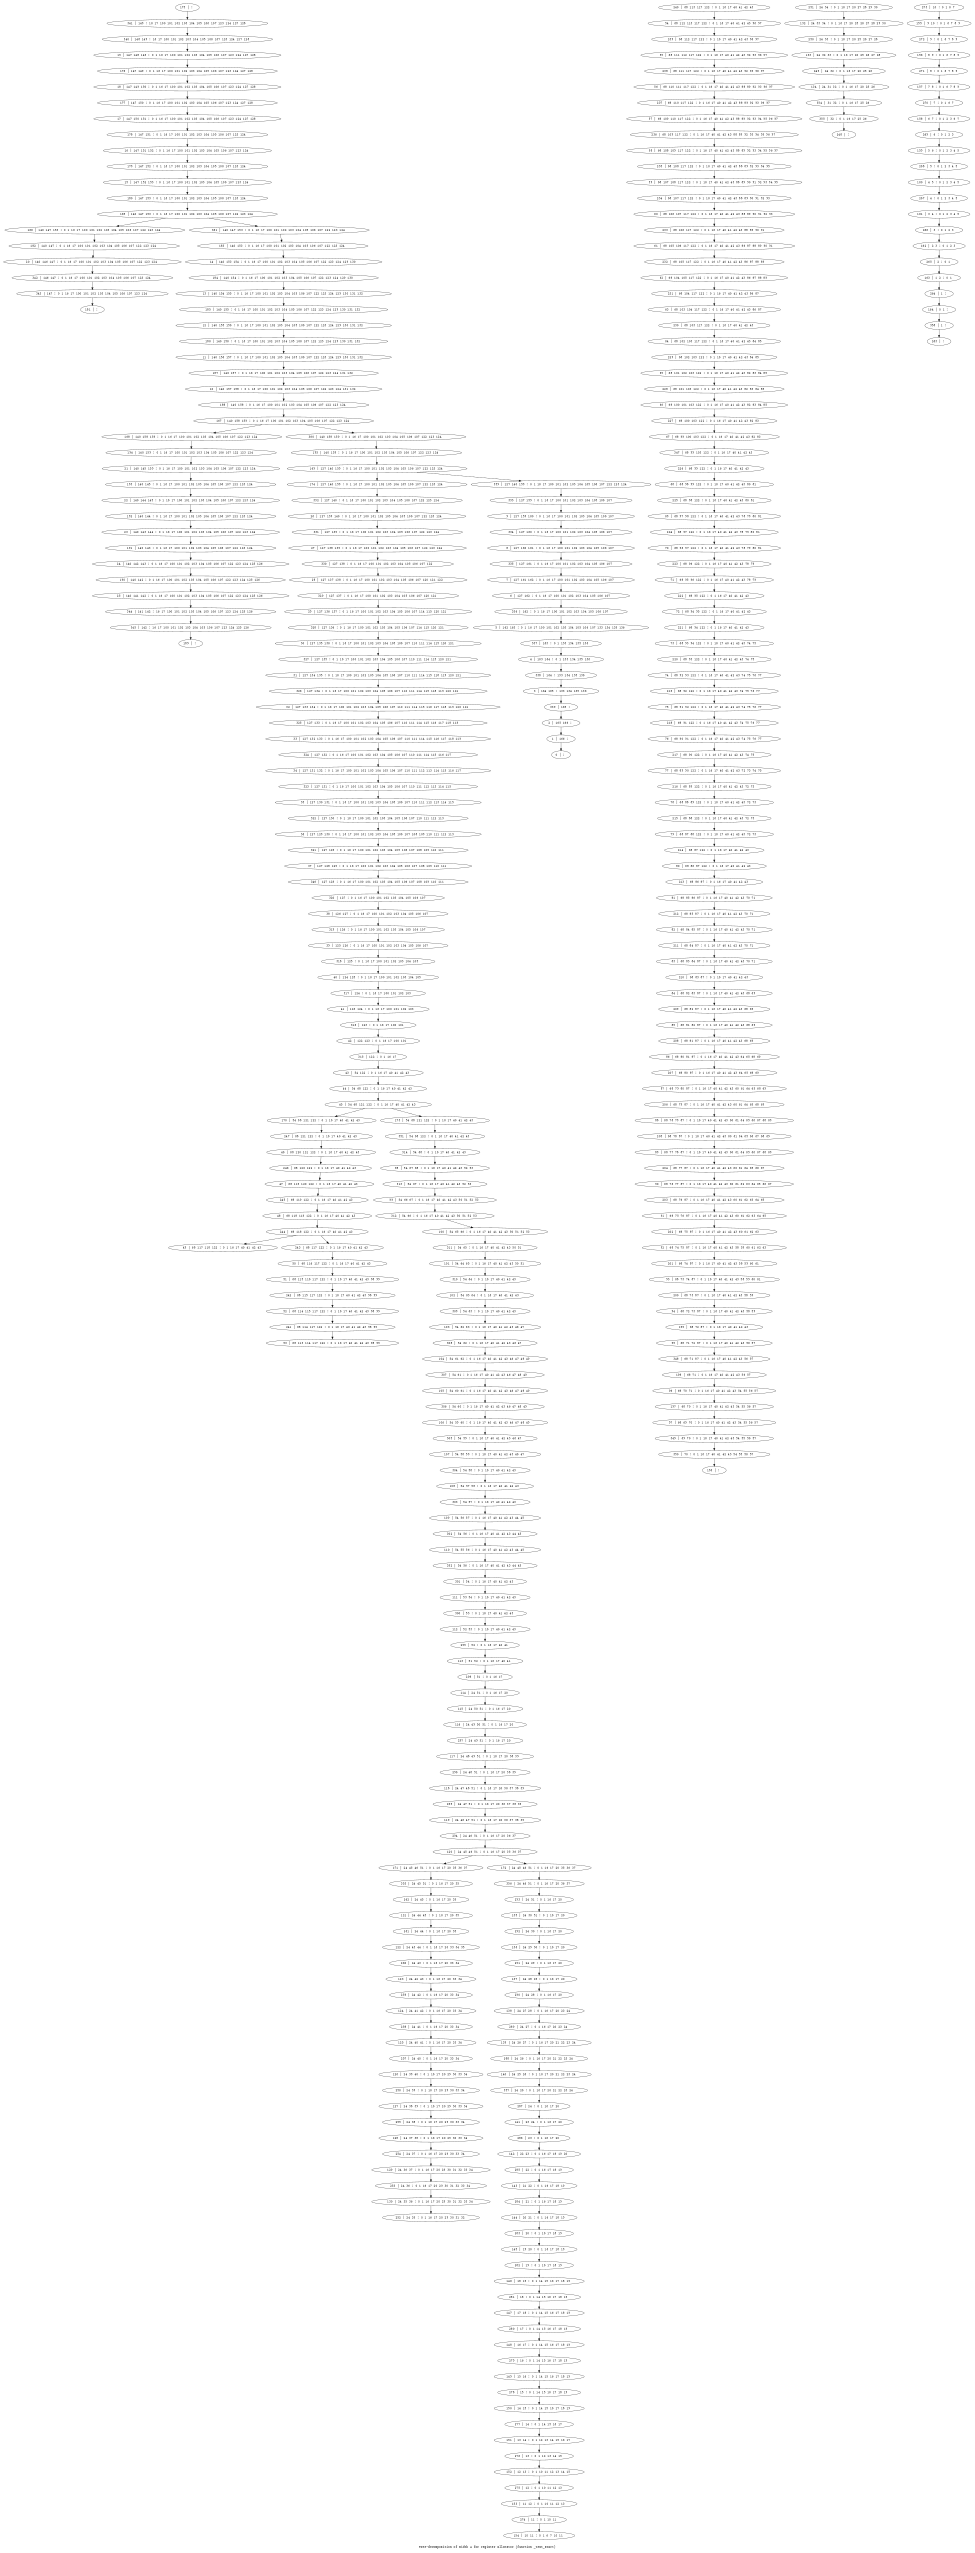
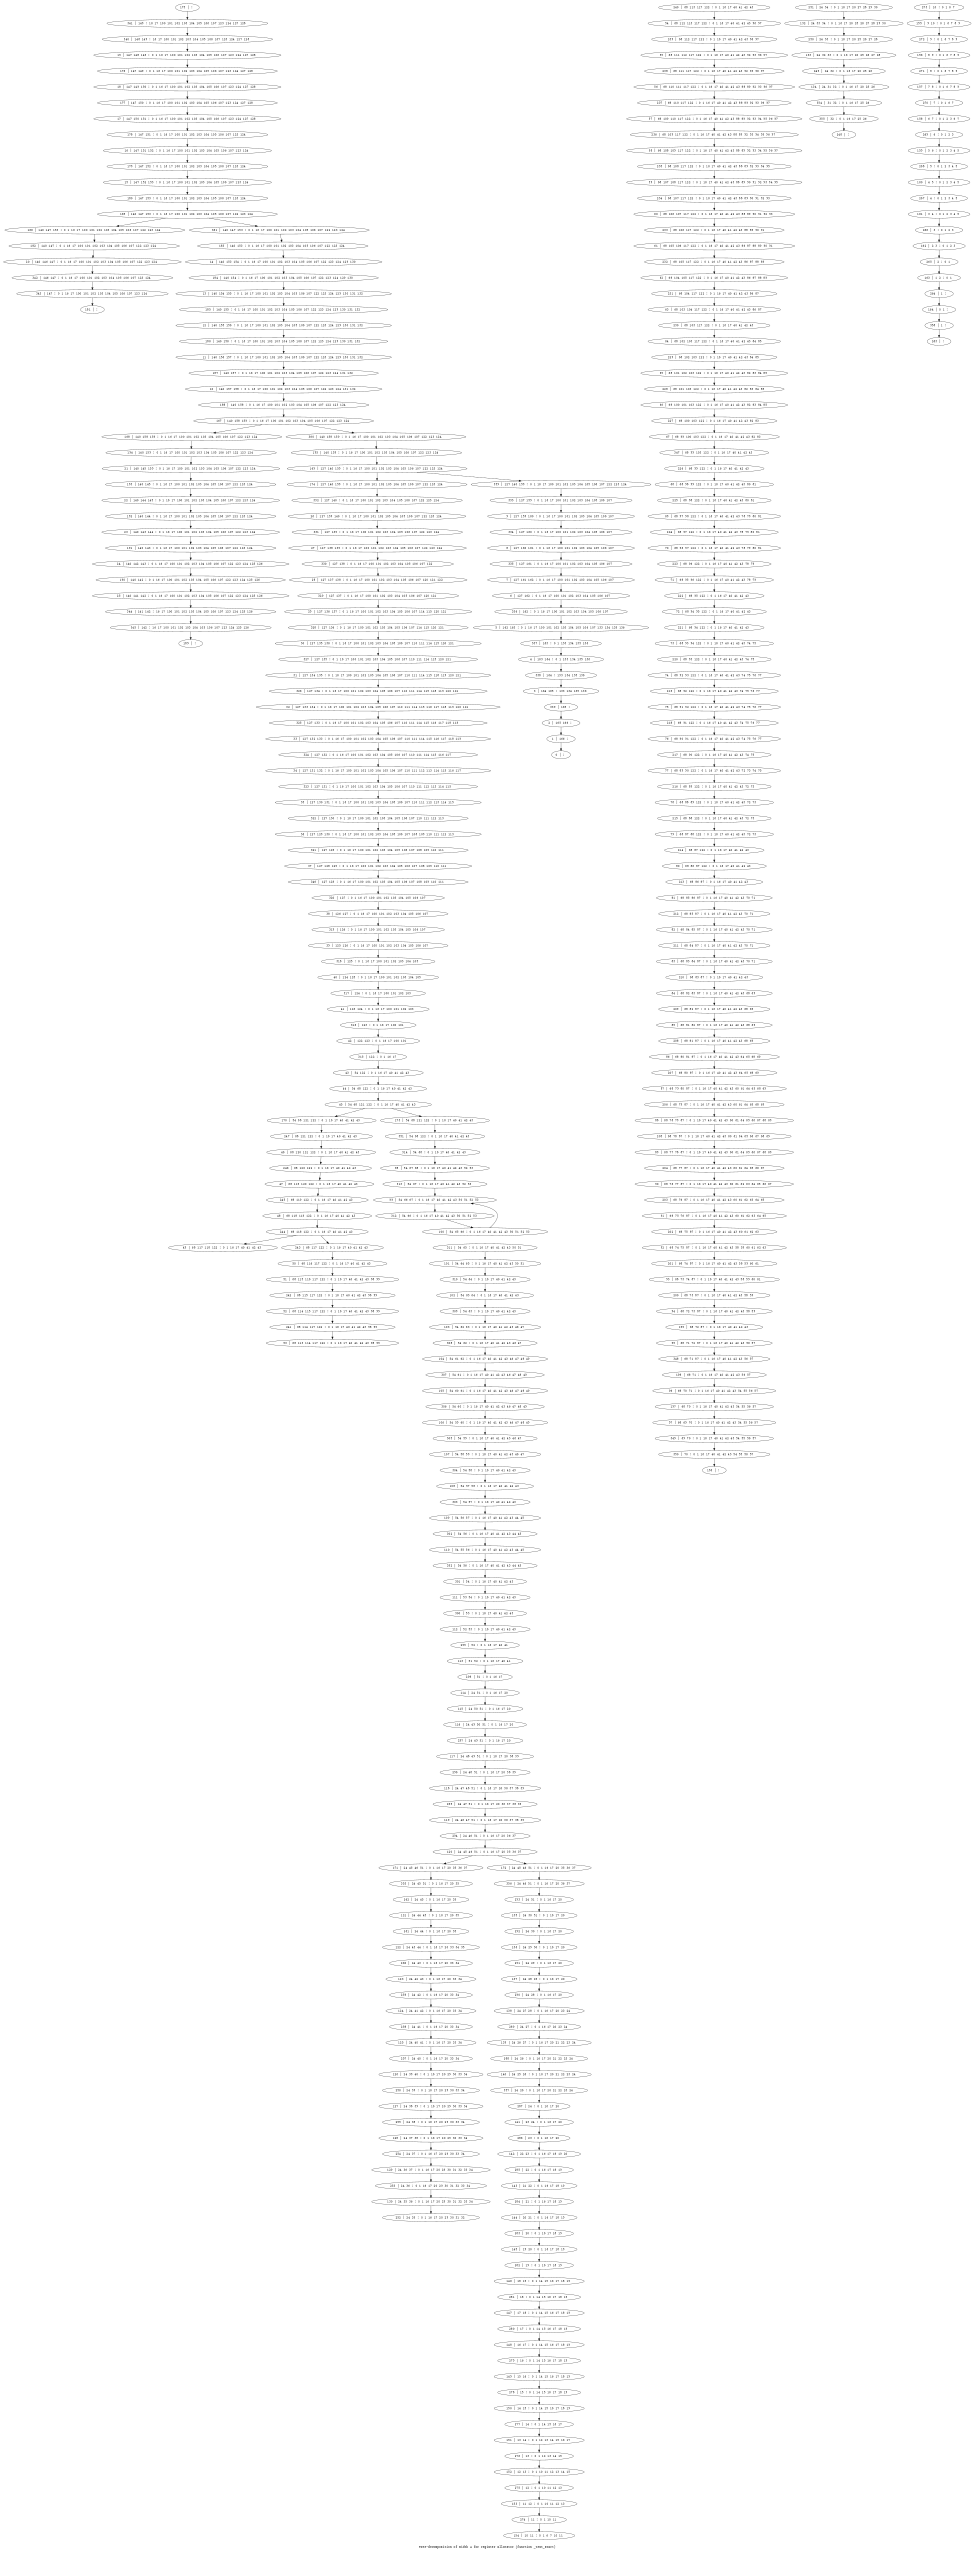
none -> (714, 269)
(485, 1239) -> (494, 1210)
